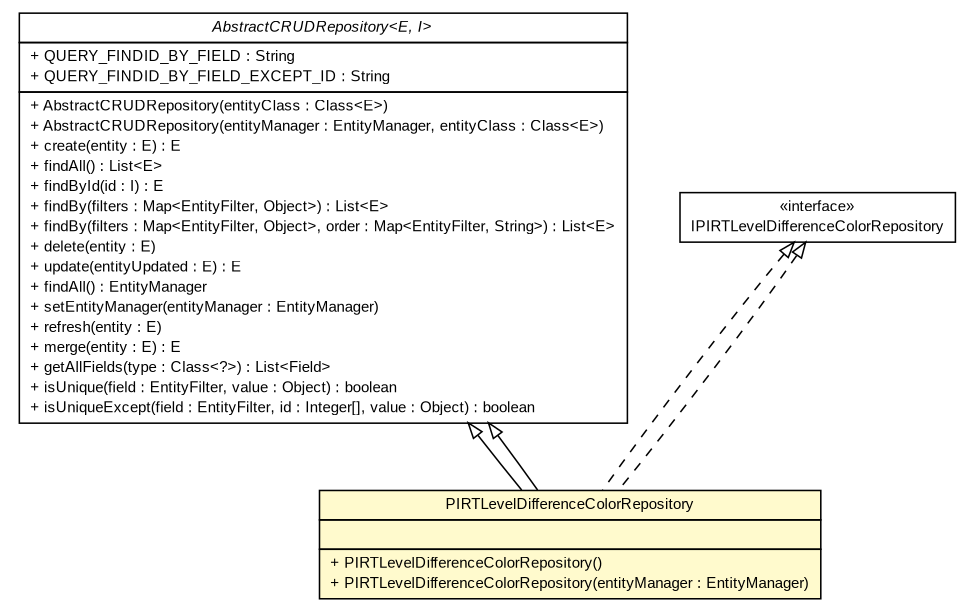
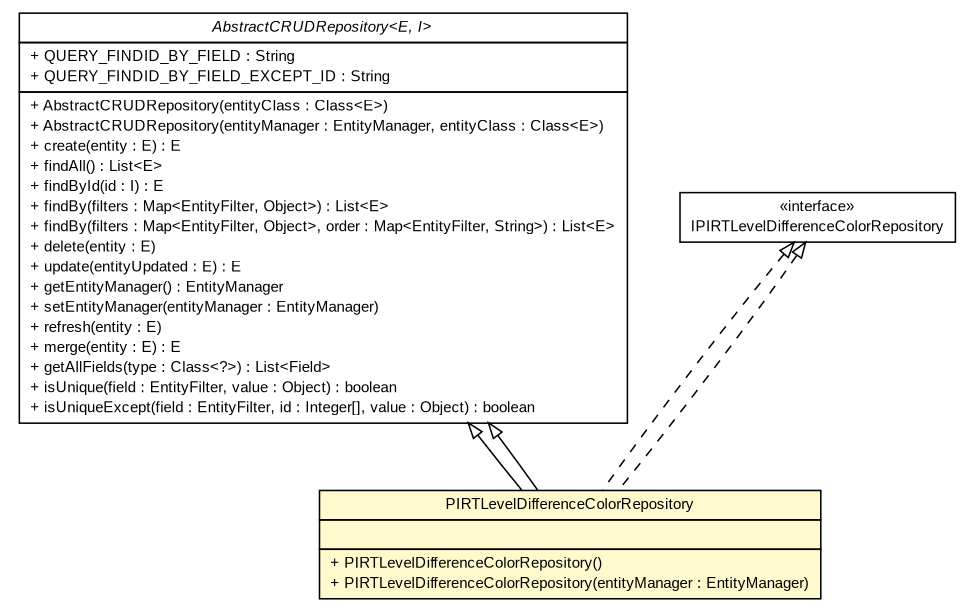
(119, 287) -> (157, 287)
